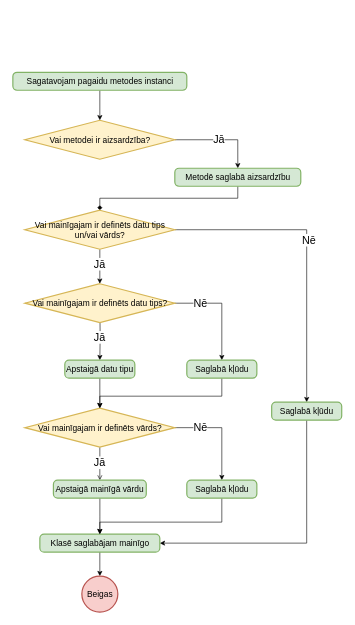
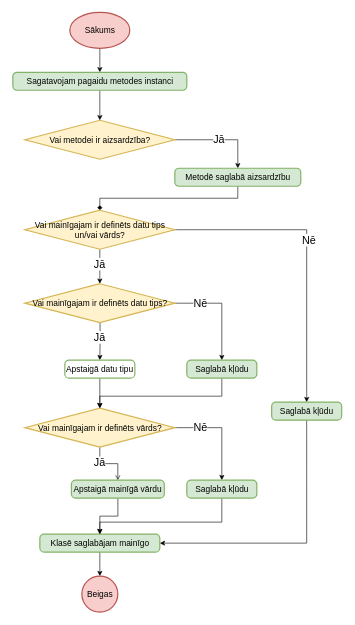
none -> (100, 30)
none -> (100, 66)
(100, 369) -> (100, 369)
(100, 489) -> (118, 489)
